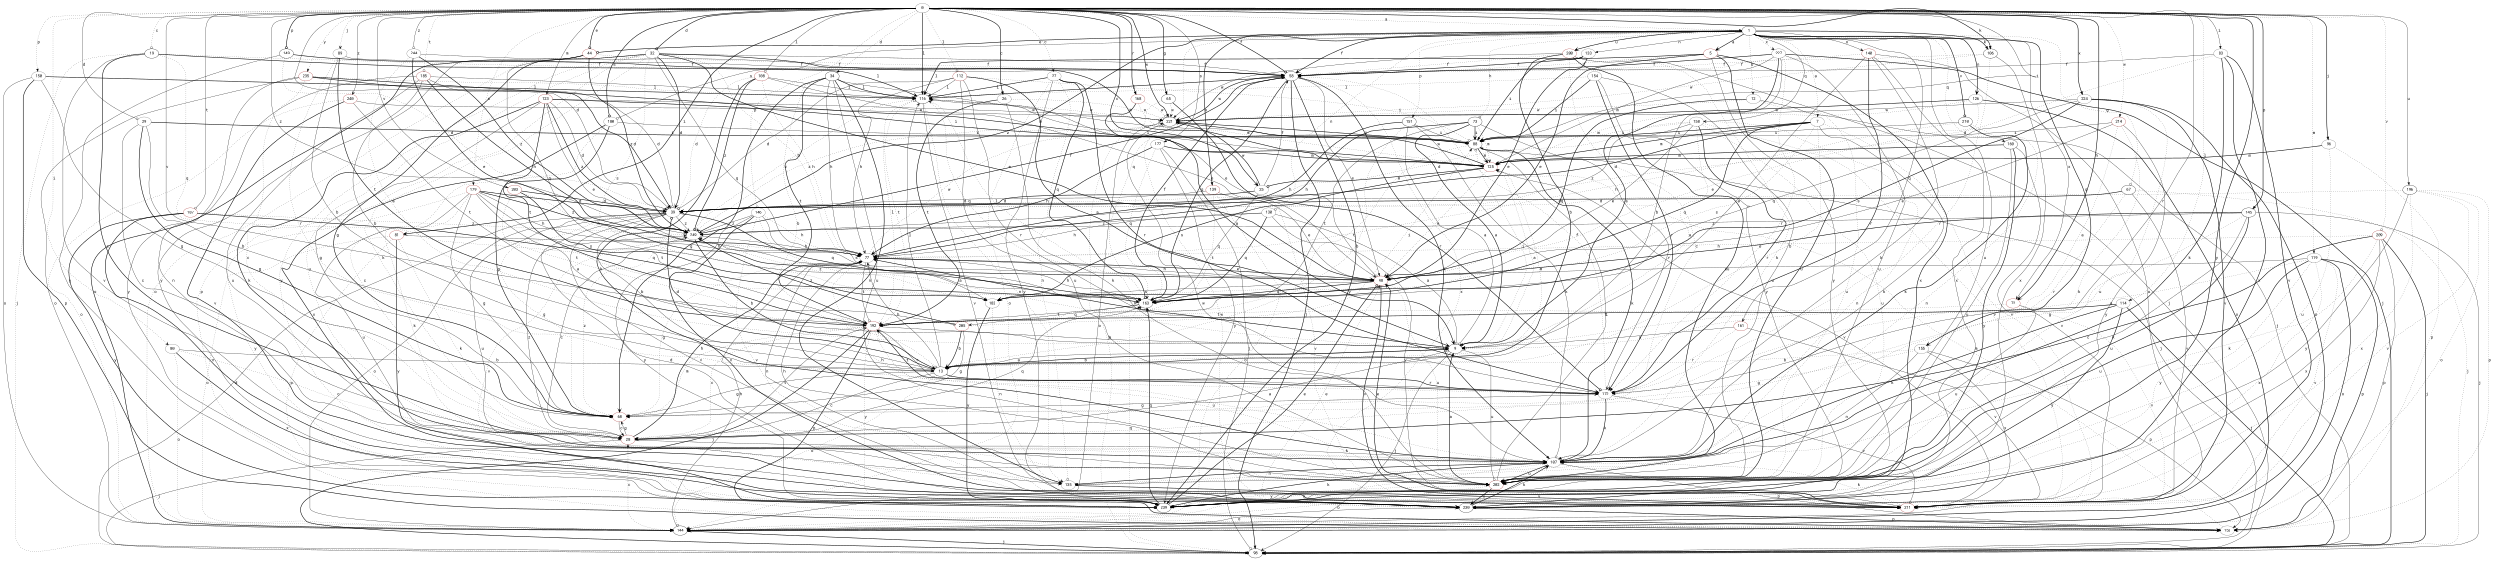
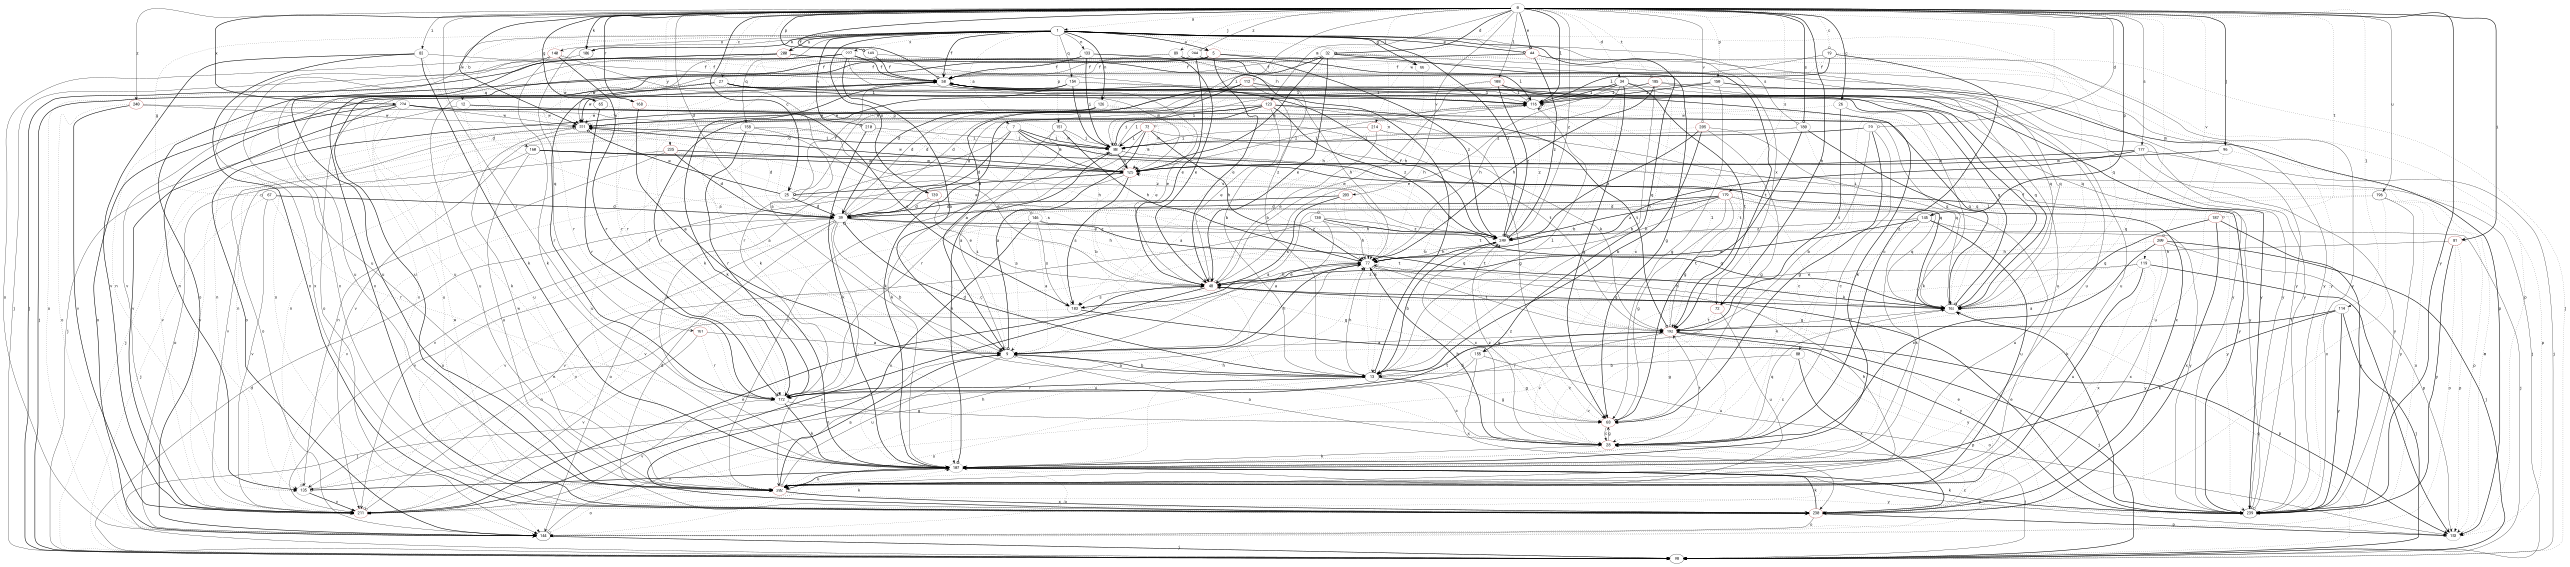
(286, 16) -> (2316, 17)
(831, 17) -> (1512, 41)
none -> (1066, 55)
none -> (1422, 68)
(613, 86) -> none
(1475, 122) -> (1147, 127)
(1325, 224) -> (1601, 229)
(1055, 315) -> (1884, 195)
(687, 372) -> (1670, 377)
(788, 418) -> (1472, 432)
(920, 448) -> (591, 385)
(1466, 508) -> (1816, 513)
(1621, 529) -> none
